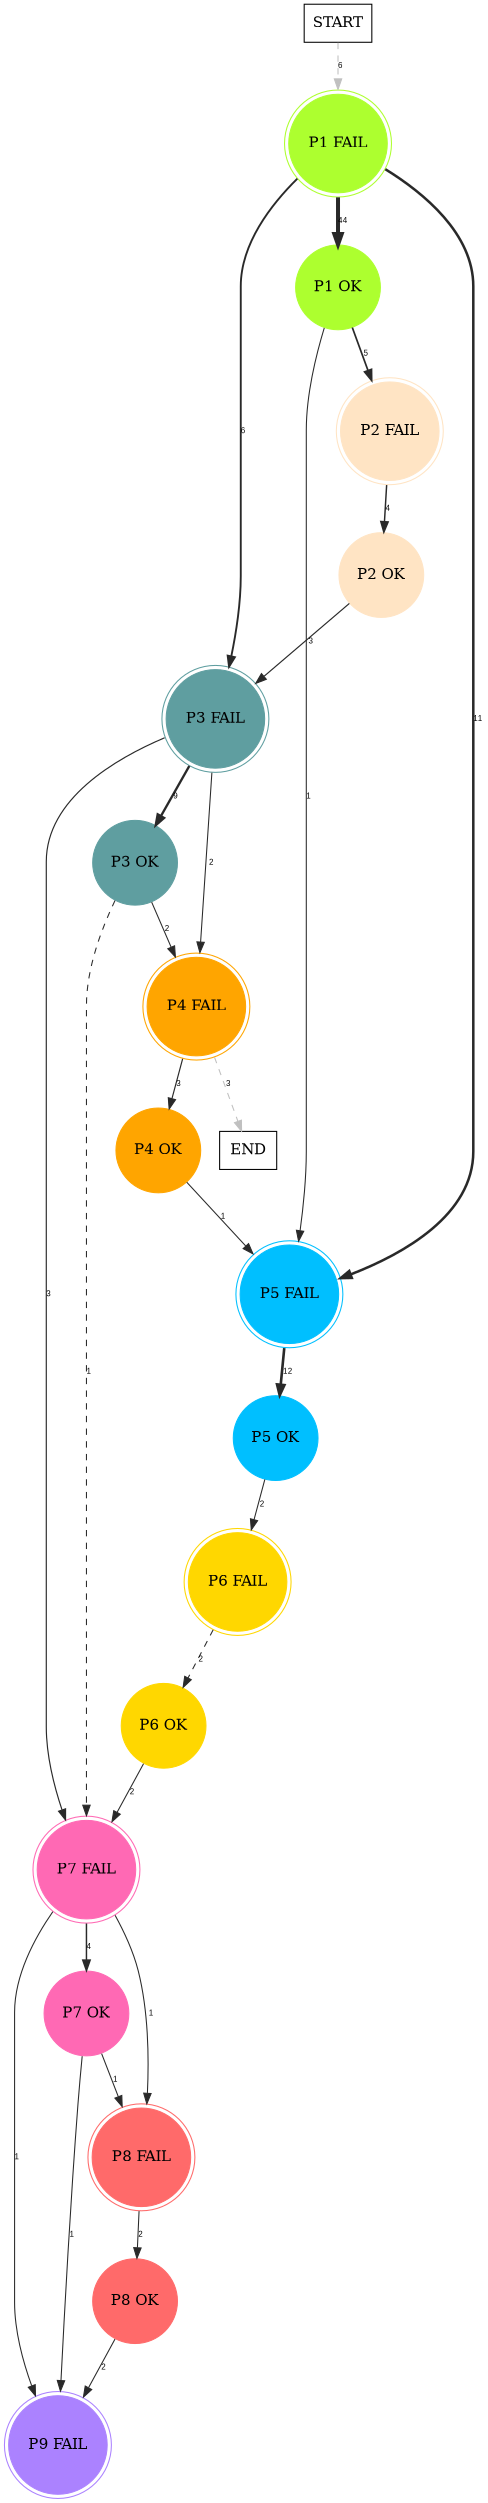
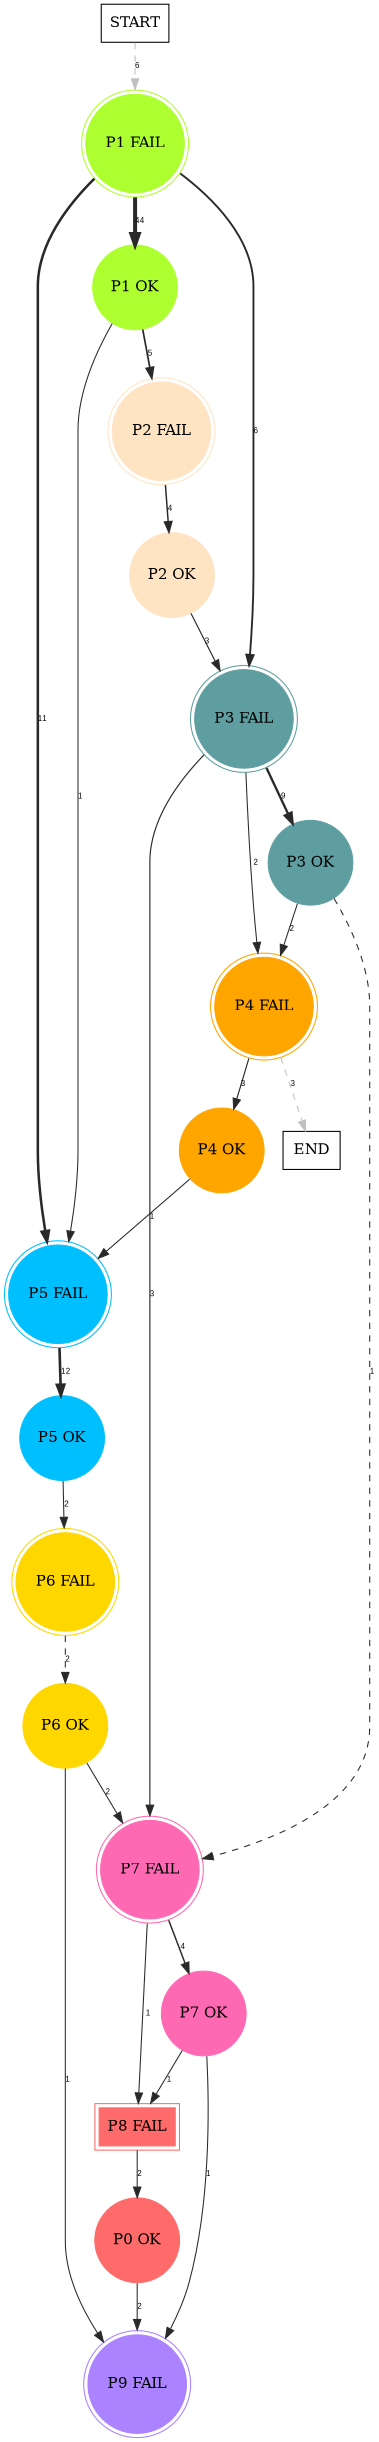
(15, 2146) -> (65, 2054)
(141, 2157) -> (137, 2127)
(135, 2301) -> (137, 2240)
